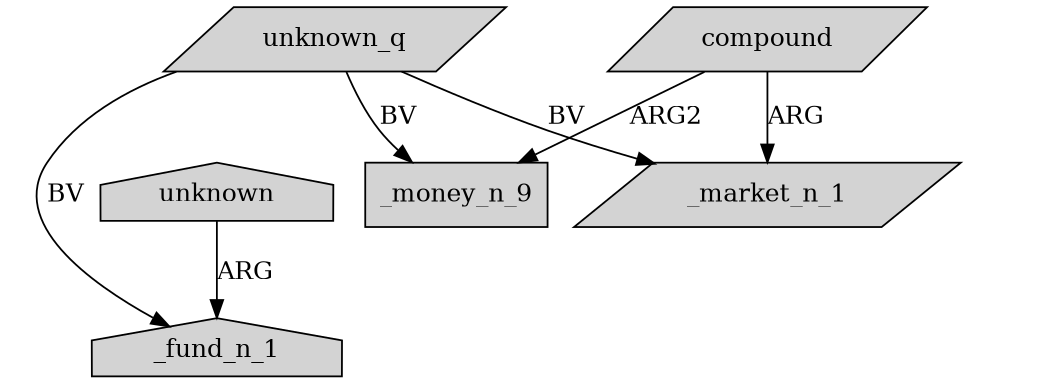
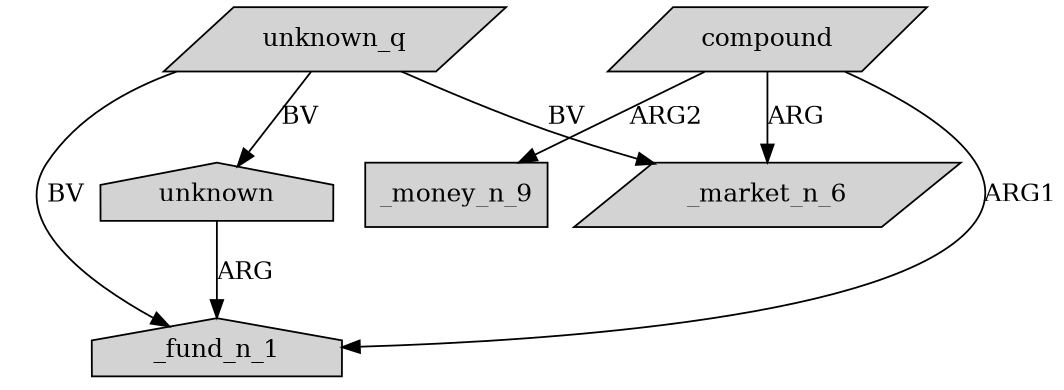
(368, 114) -> (280, 112)
(767, 195) -> (767, 195)
none -> (788, 304)
